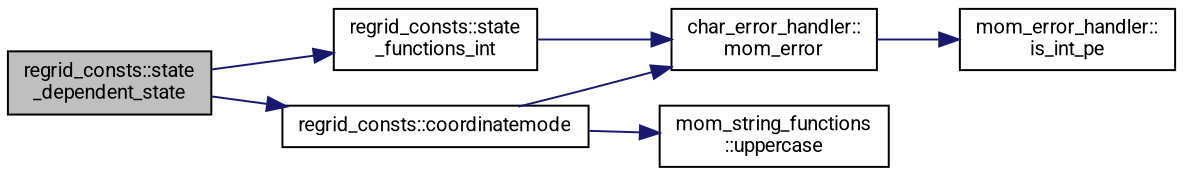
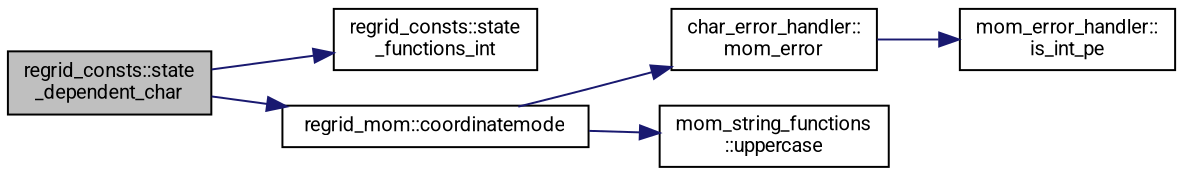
(594, 40) -> none
(110, 83) -> (110, 83)
(435, 126) -> (435, 126)
